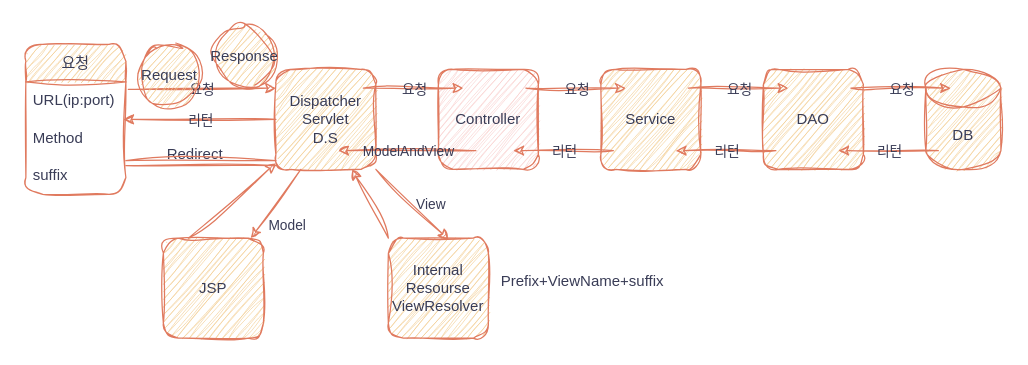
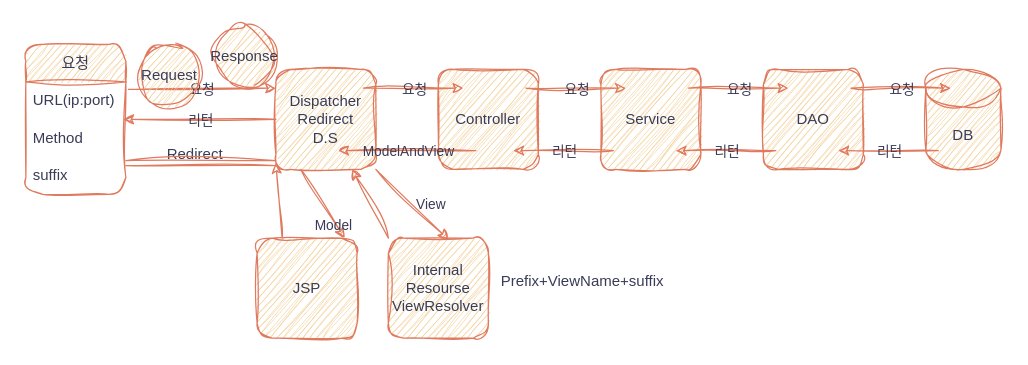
(326, 119) -> (326, 119)
(488, 119) -> (488, 119)
(213, 288) -> (307, 288)
